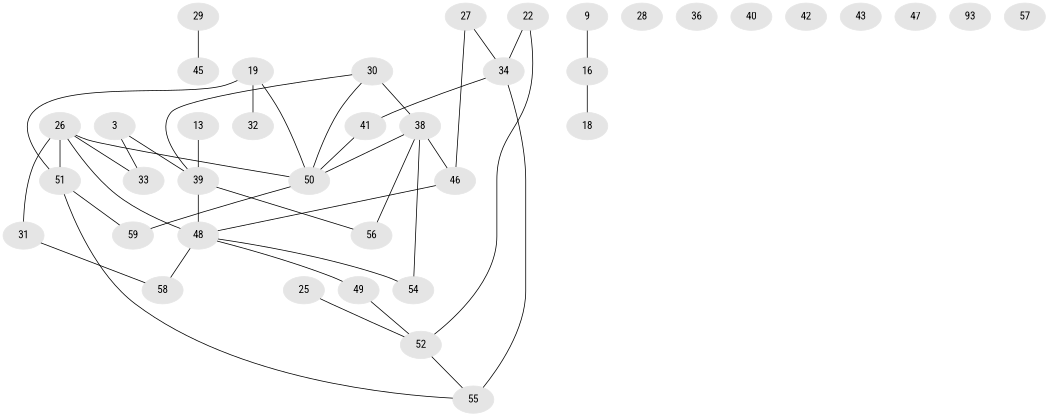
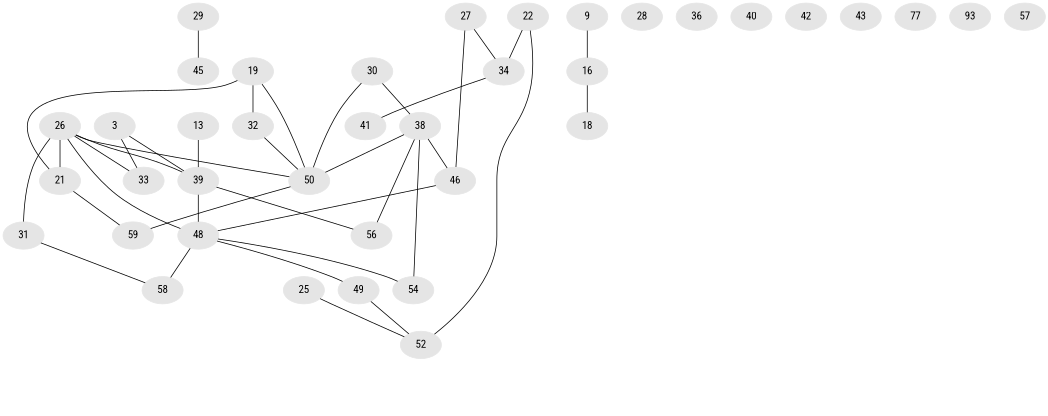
(915, 17) -> (915, 17)
(229, 94) -> (137, 156)
(337, 153) -> (281, 153)
(60, 181) -> (60, 181)
(473, 400) -> none
